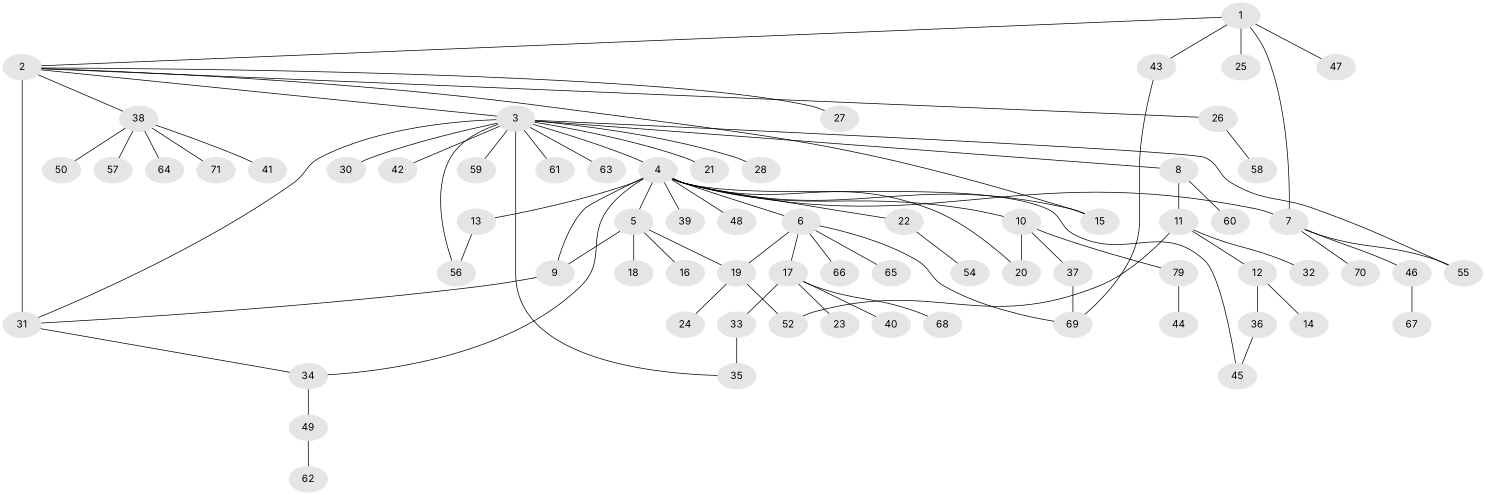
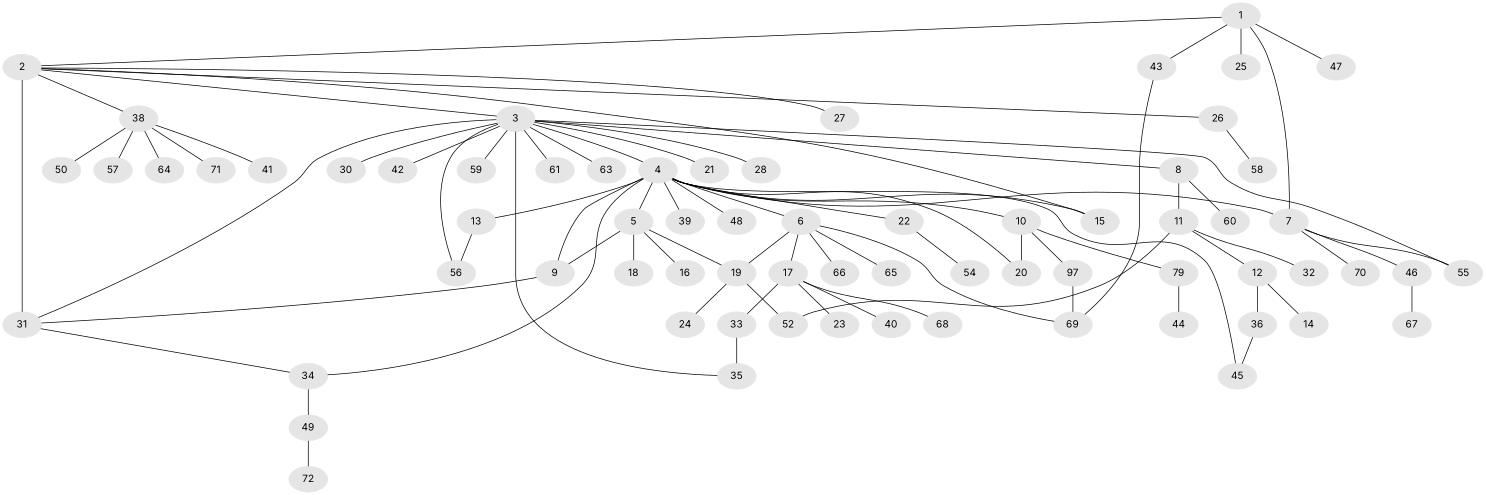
(1073, 273) -> (1073, 273)
(308, 479) -> (308, 479)
